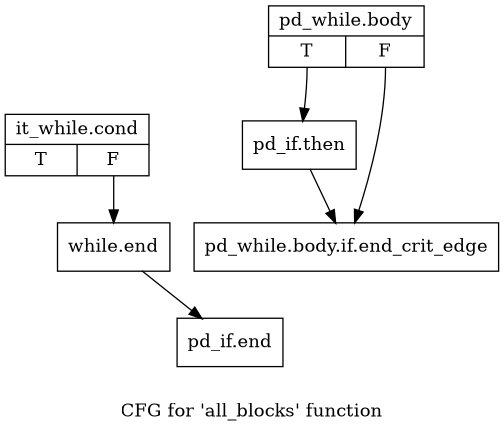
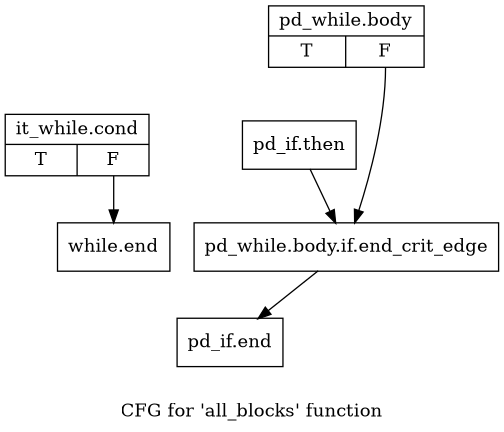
(306, 88) -> none
(167, 291) -> (293, 291)
